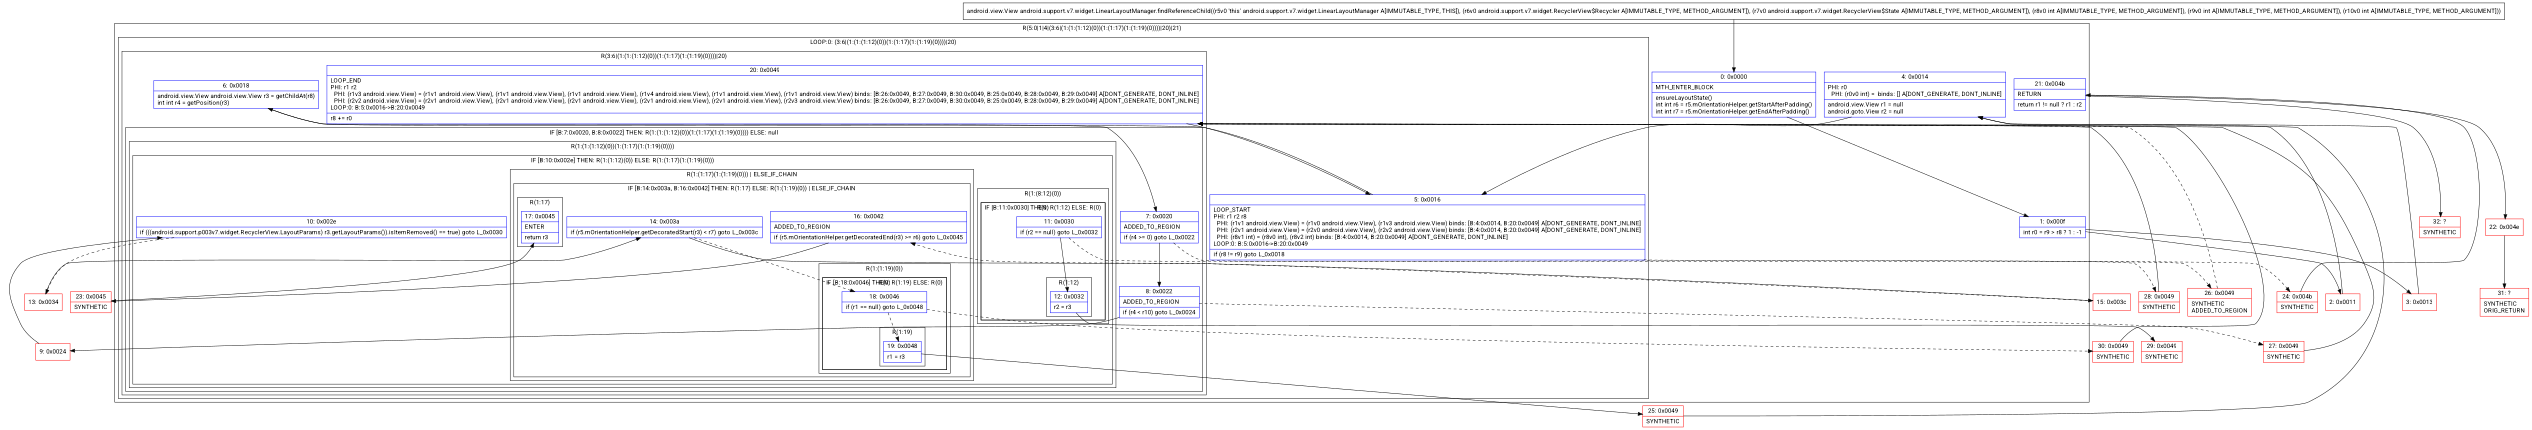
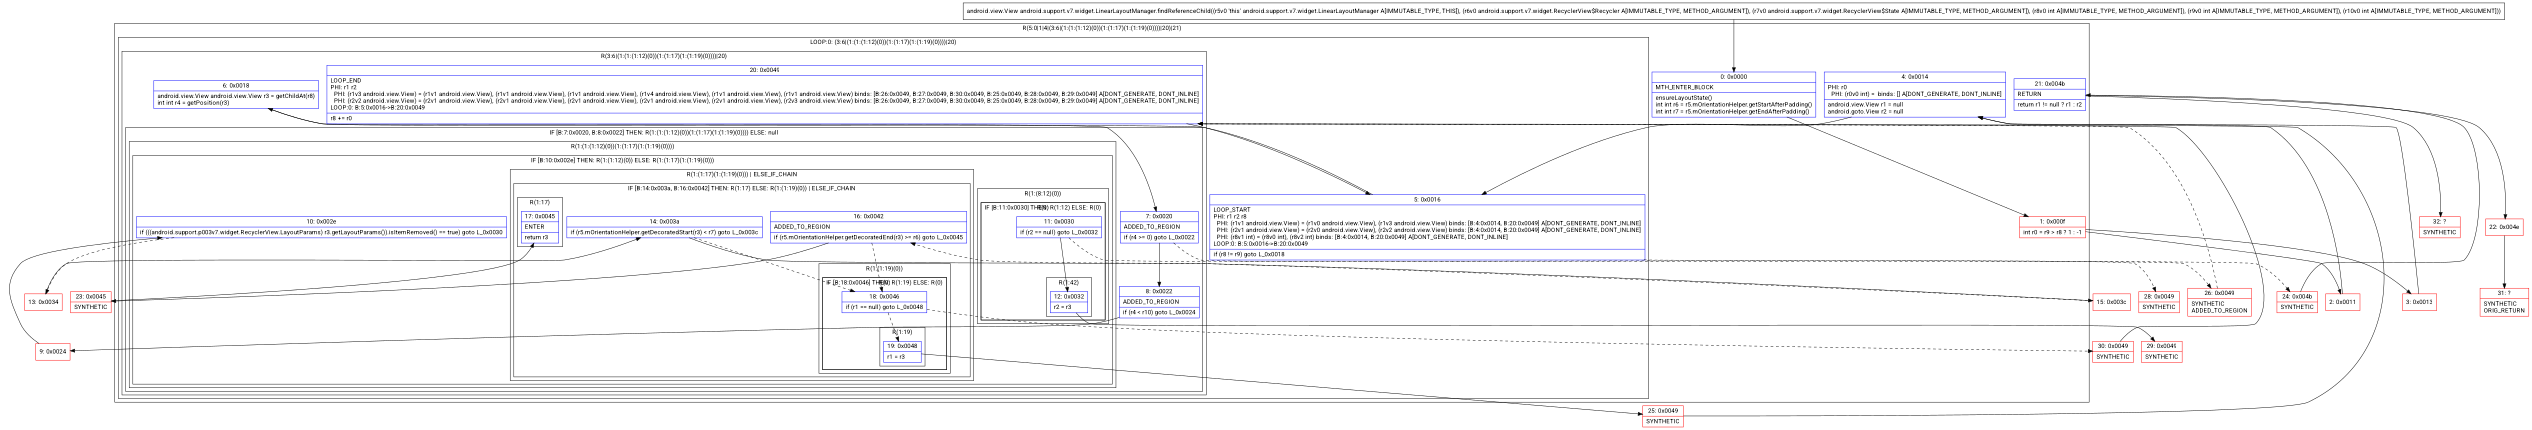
(1738, 125) -> none
(2053, 227) -> (2053, 227)
none -> (877, 267)
(1069, 283) -> (1069, 283)
(2284, 352) -> none
